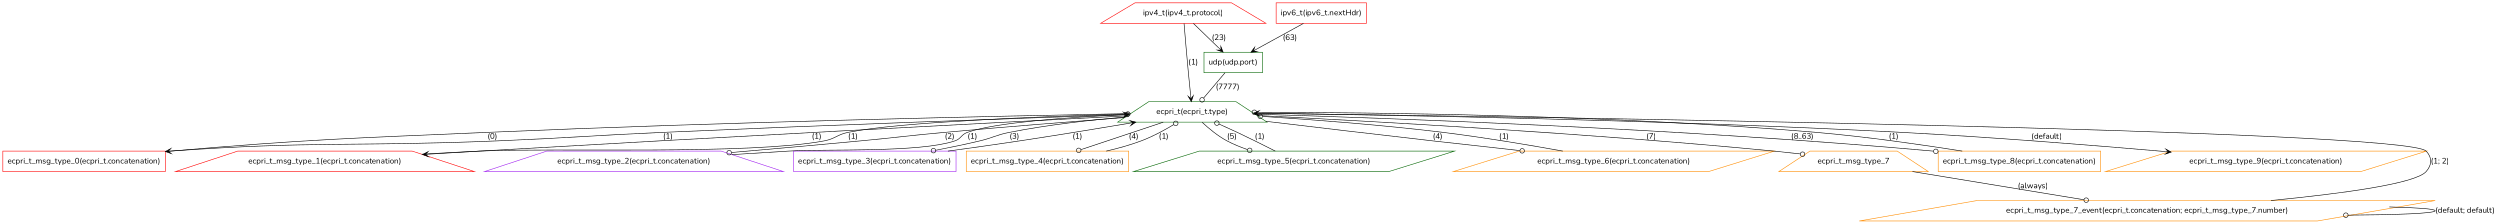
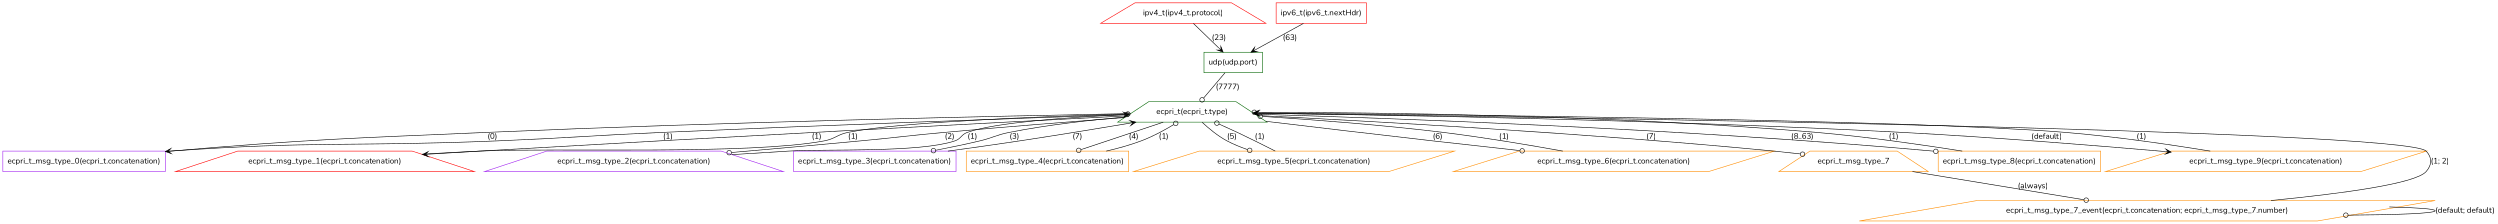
(1187, 60) -> (1735, 120)
(1078, 137) -> (1078, 137)
(1438, 137) -> (1438, 137)
(84, 161) -> (84, 161)
(1294, 161) -> (1294, 161)
